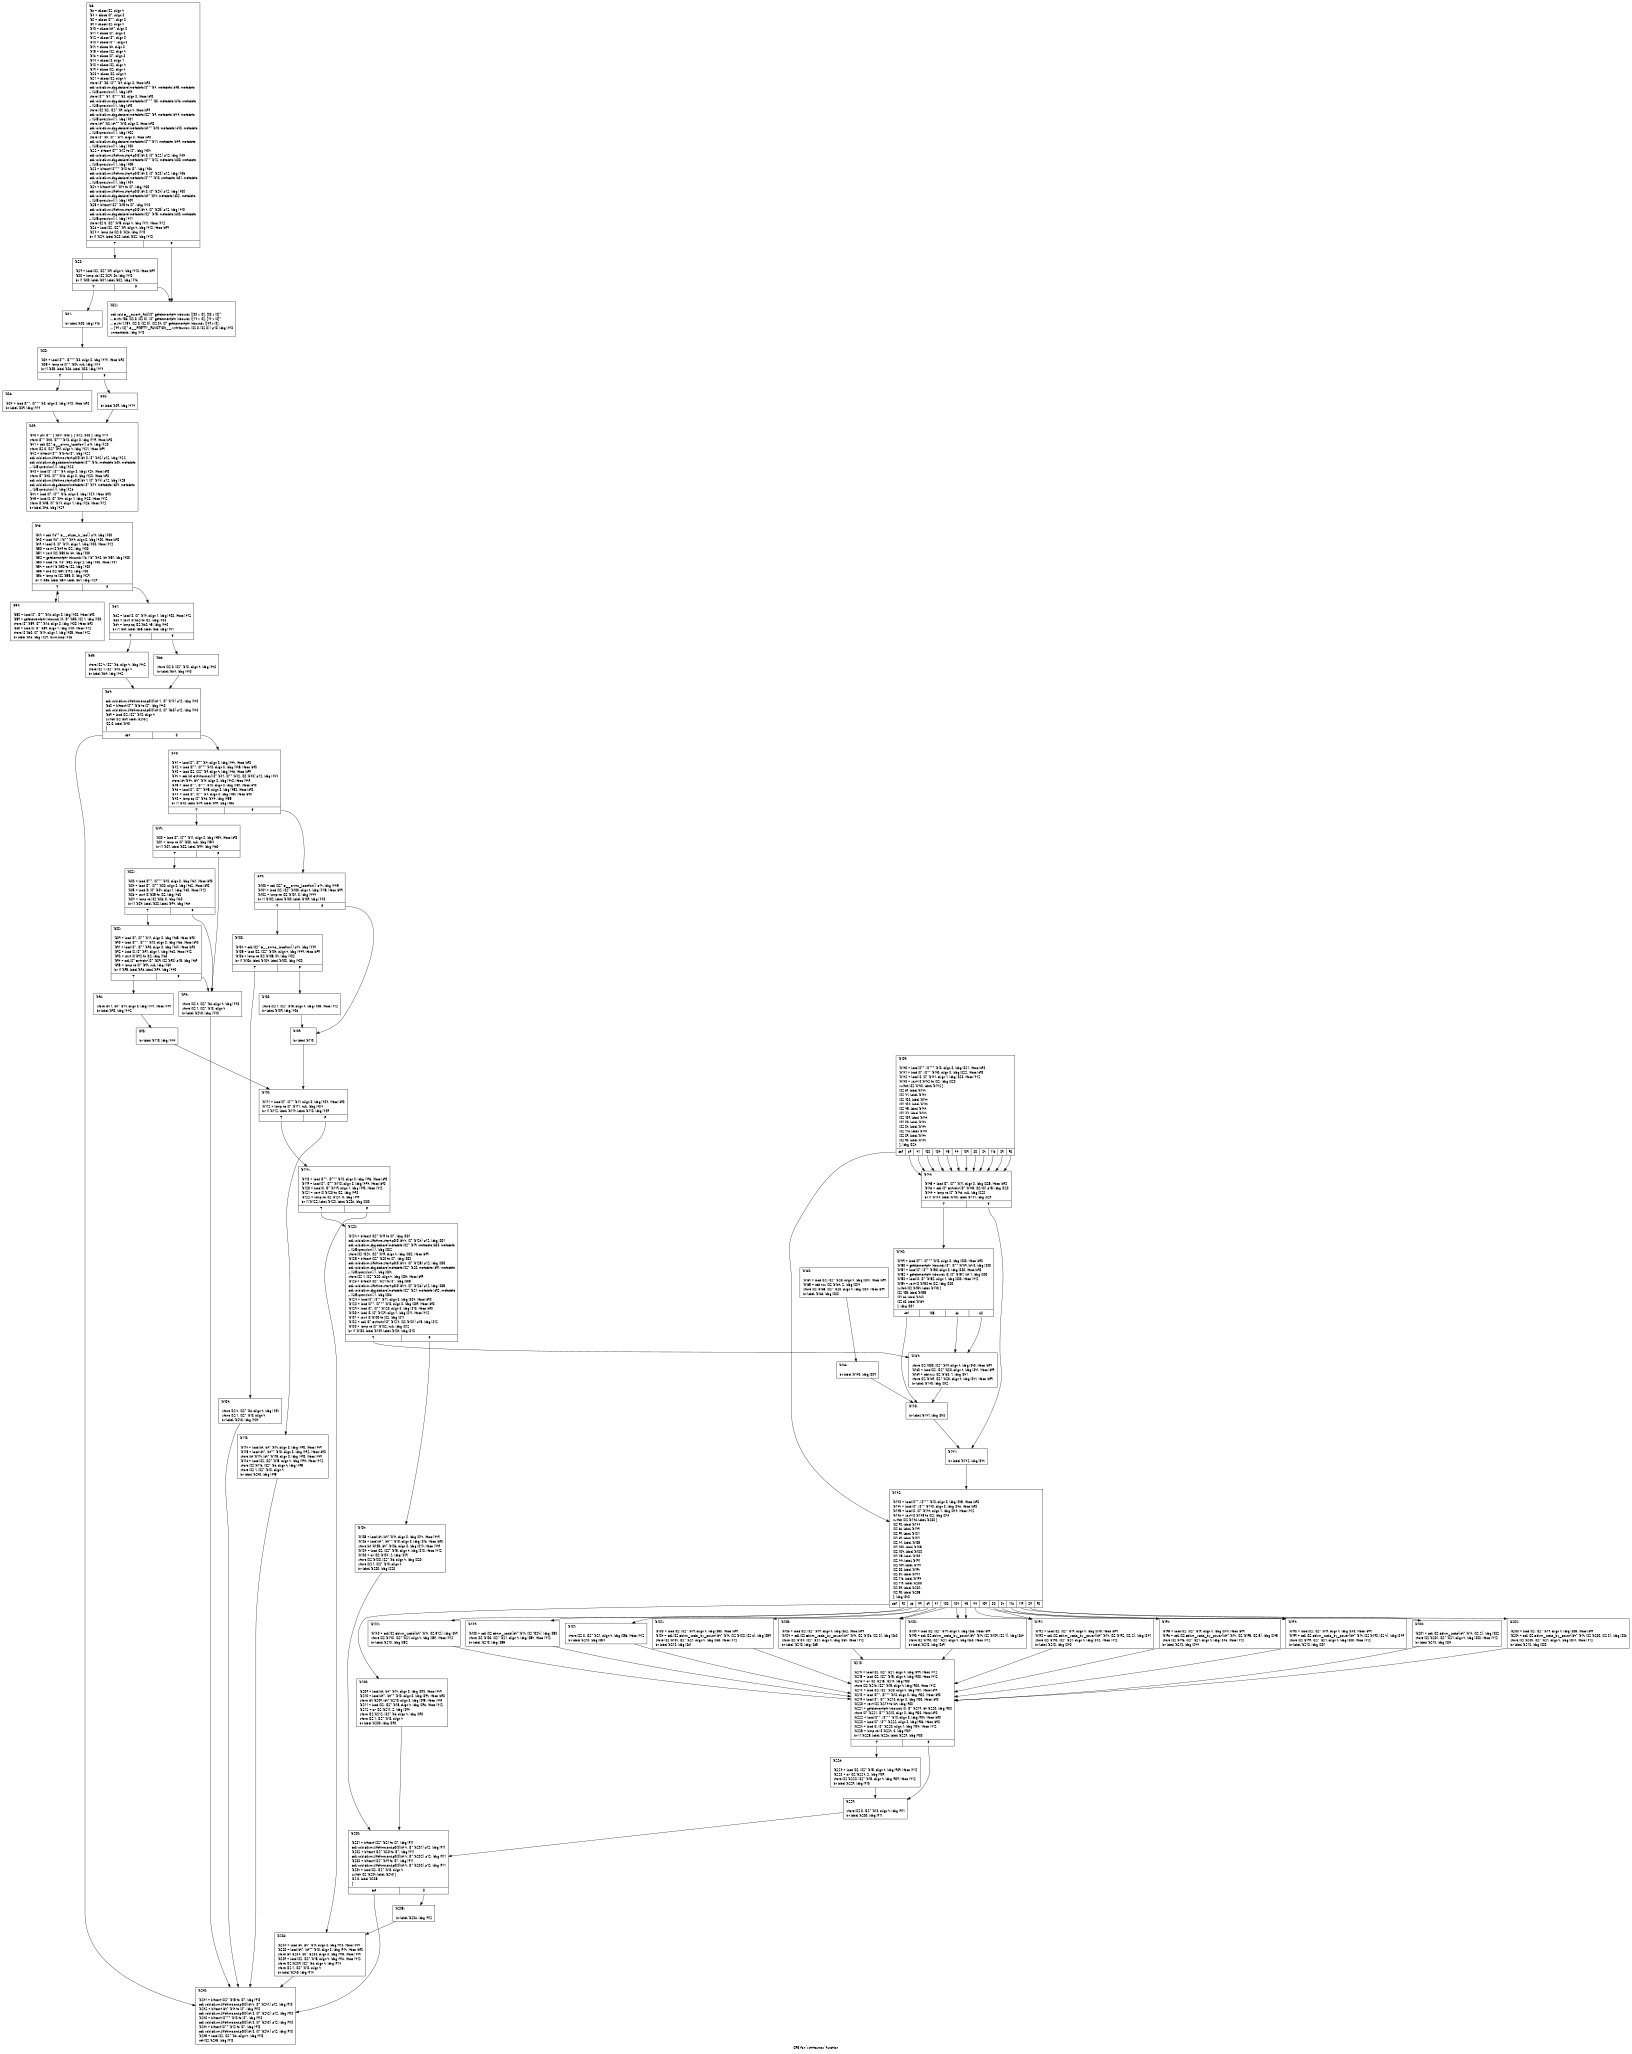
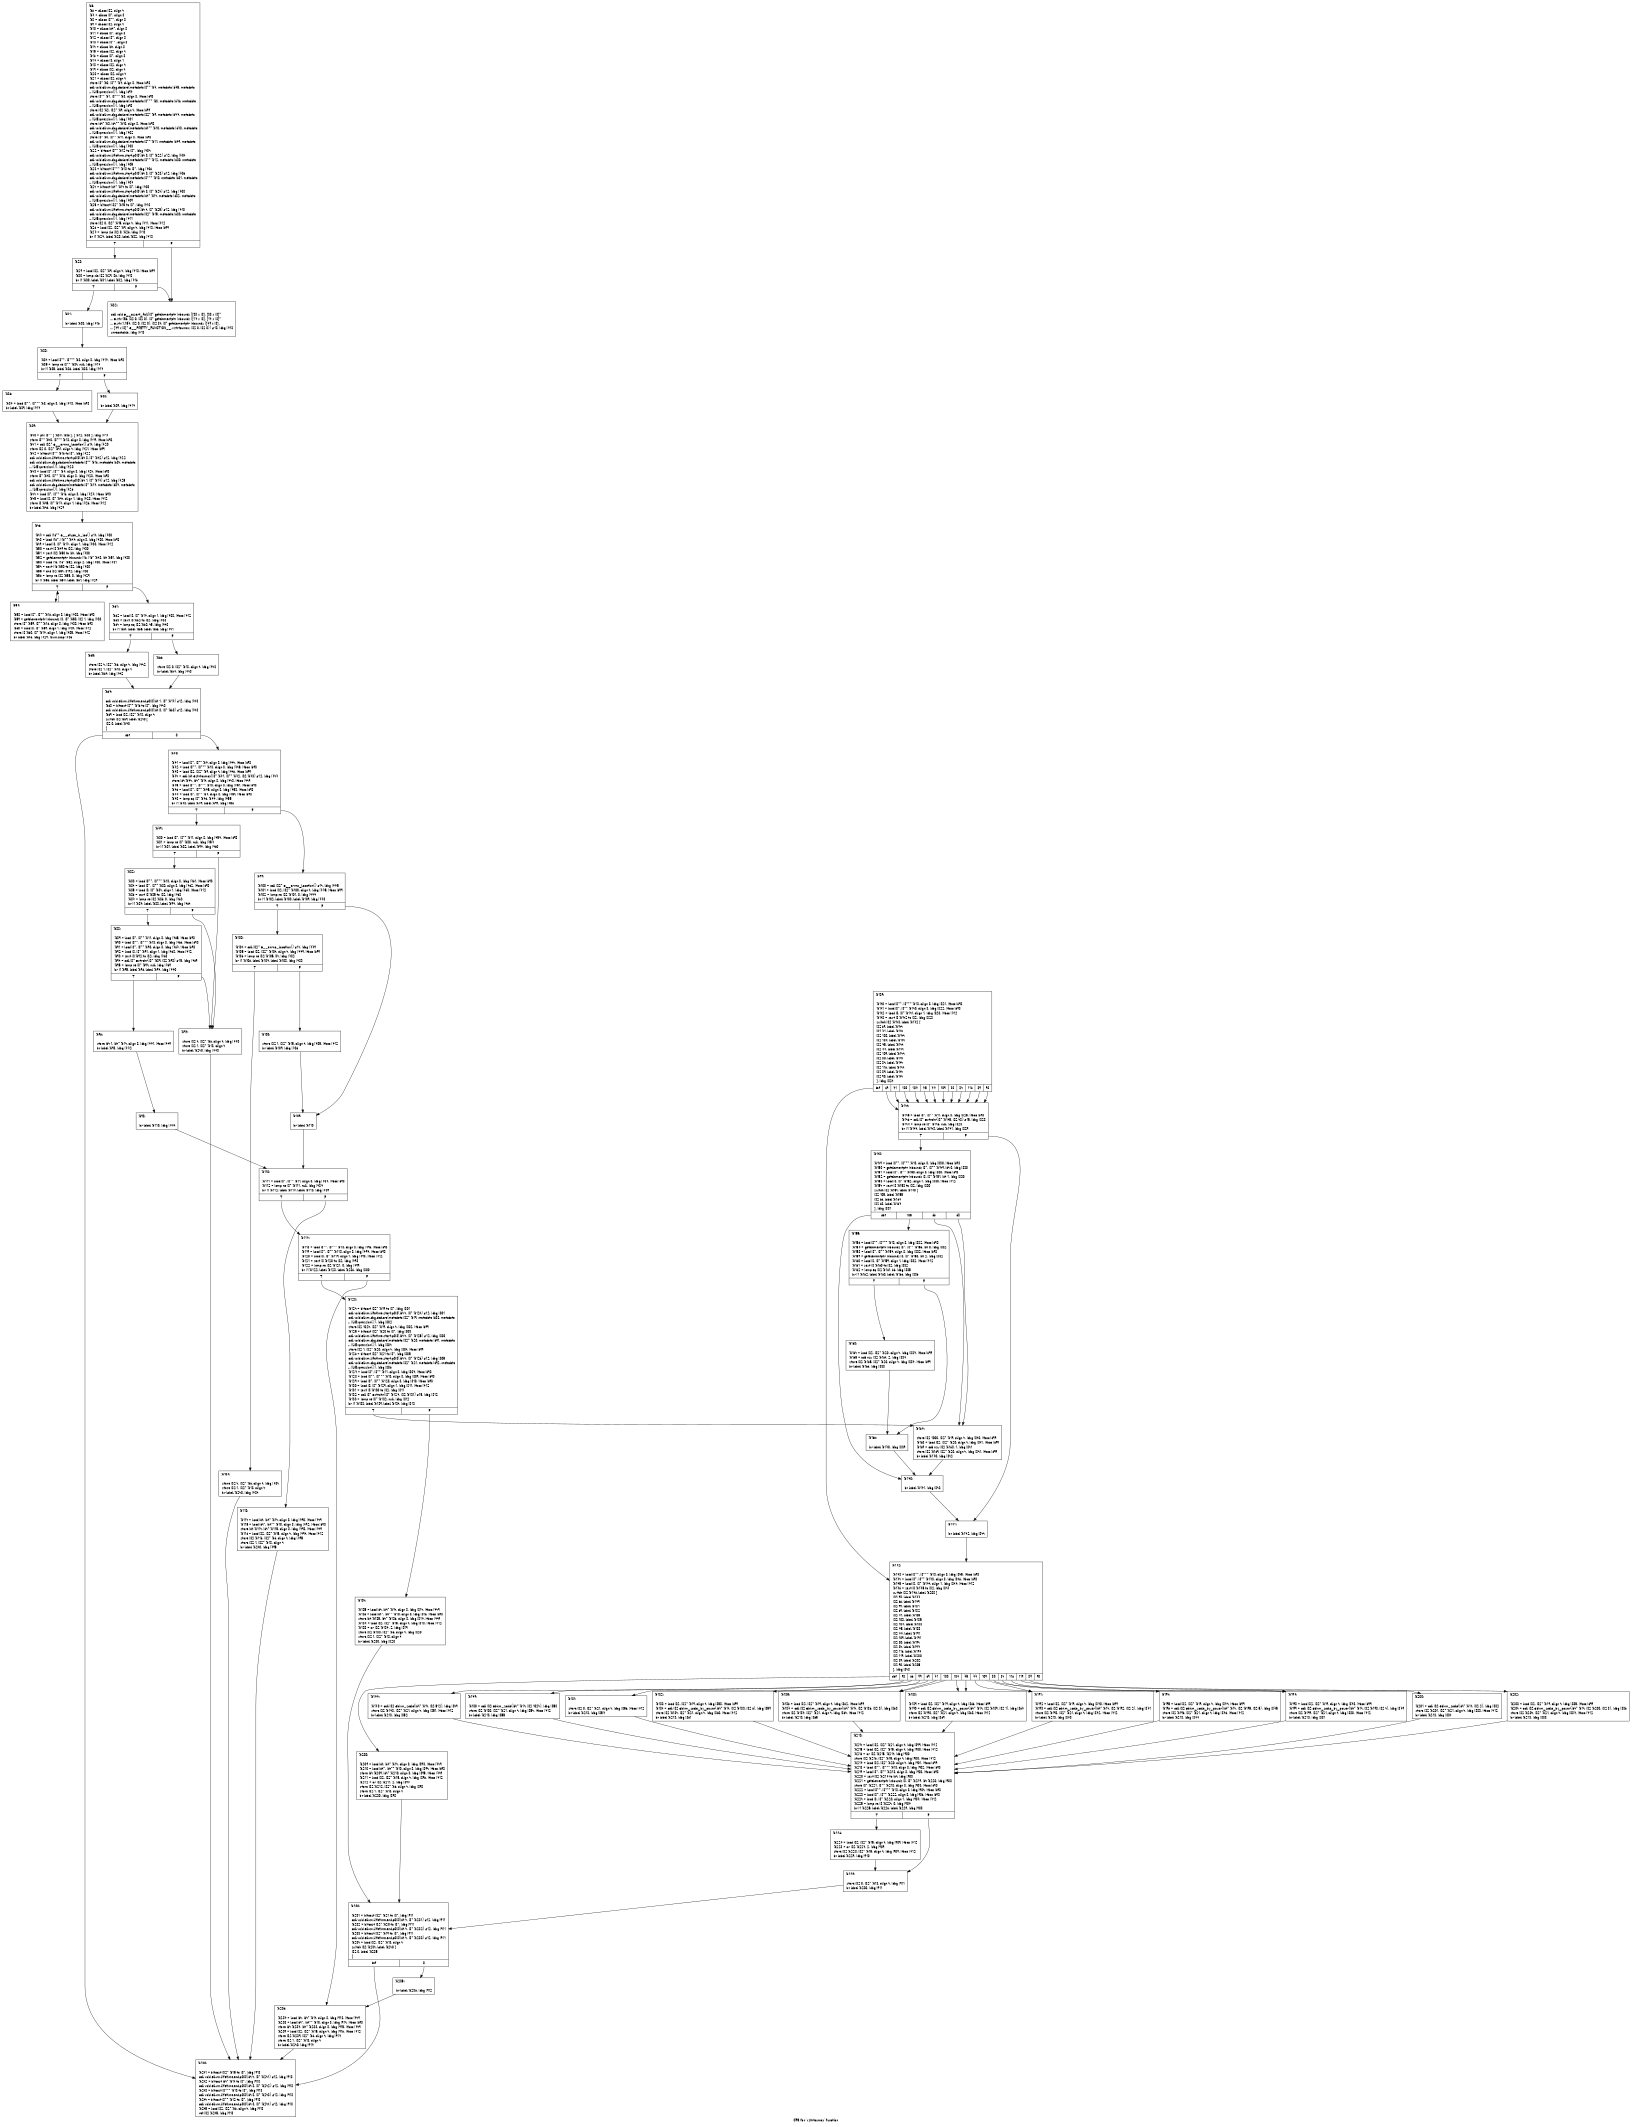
none -> (899, 1258)
